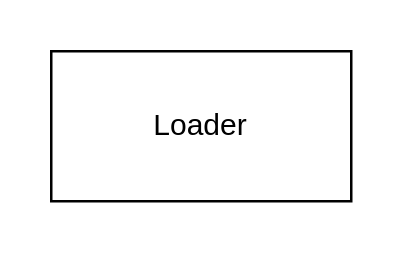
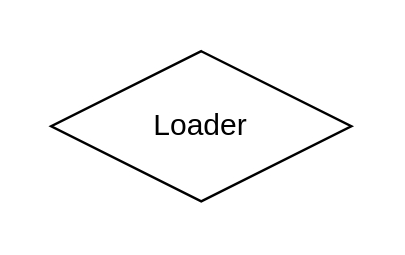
(201, 126) -> (201, 126)
